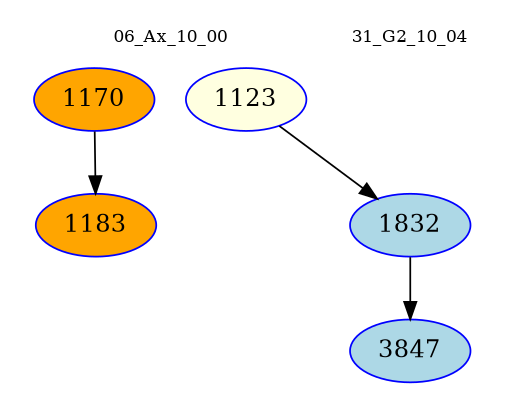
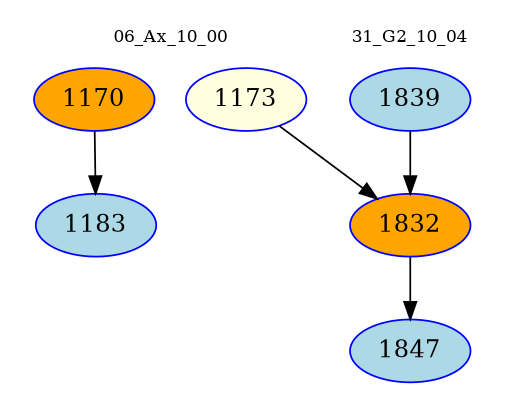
(246, 100) -> (246, 100)
none -> (410, 100)
(96, 225) -> (96, 225)
(410, 225) -> (410, 225)
(410, 351) -> (410, 351)
